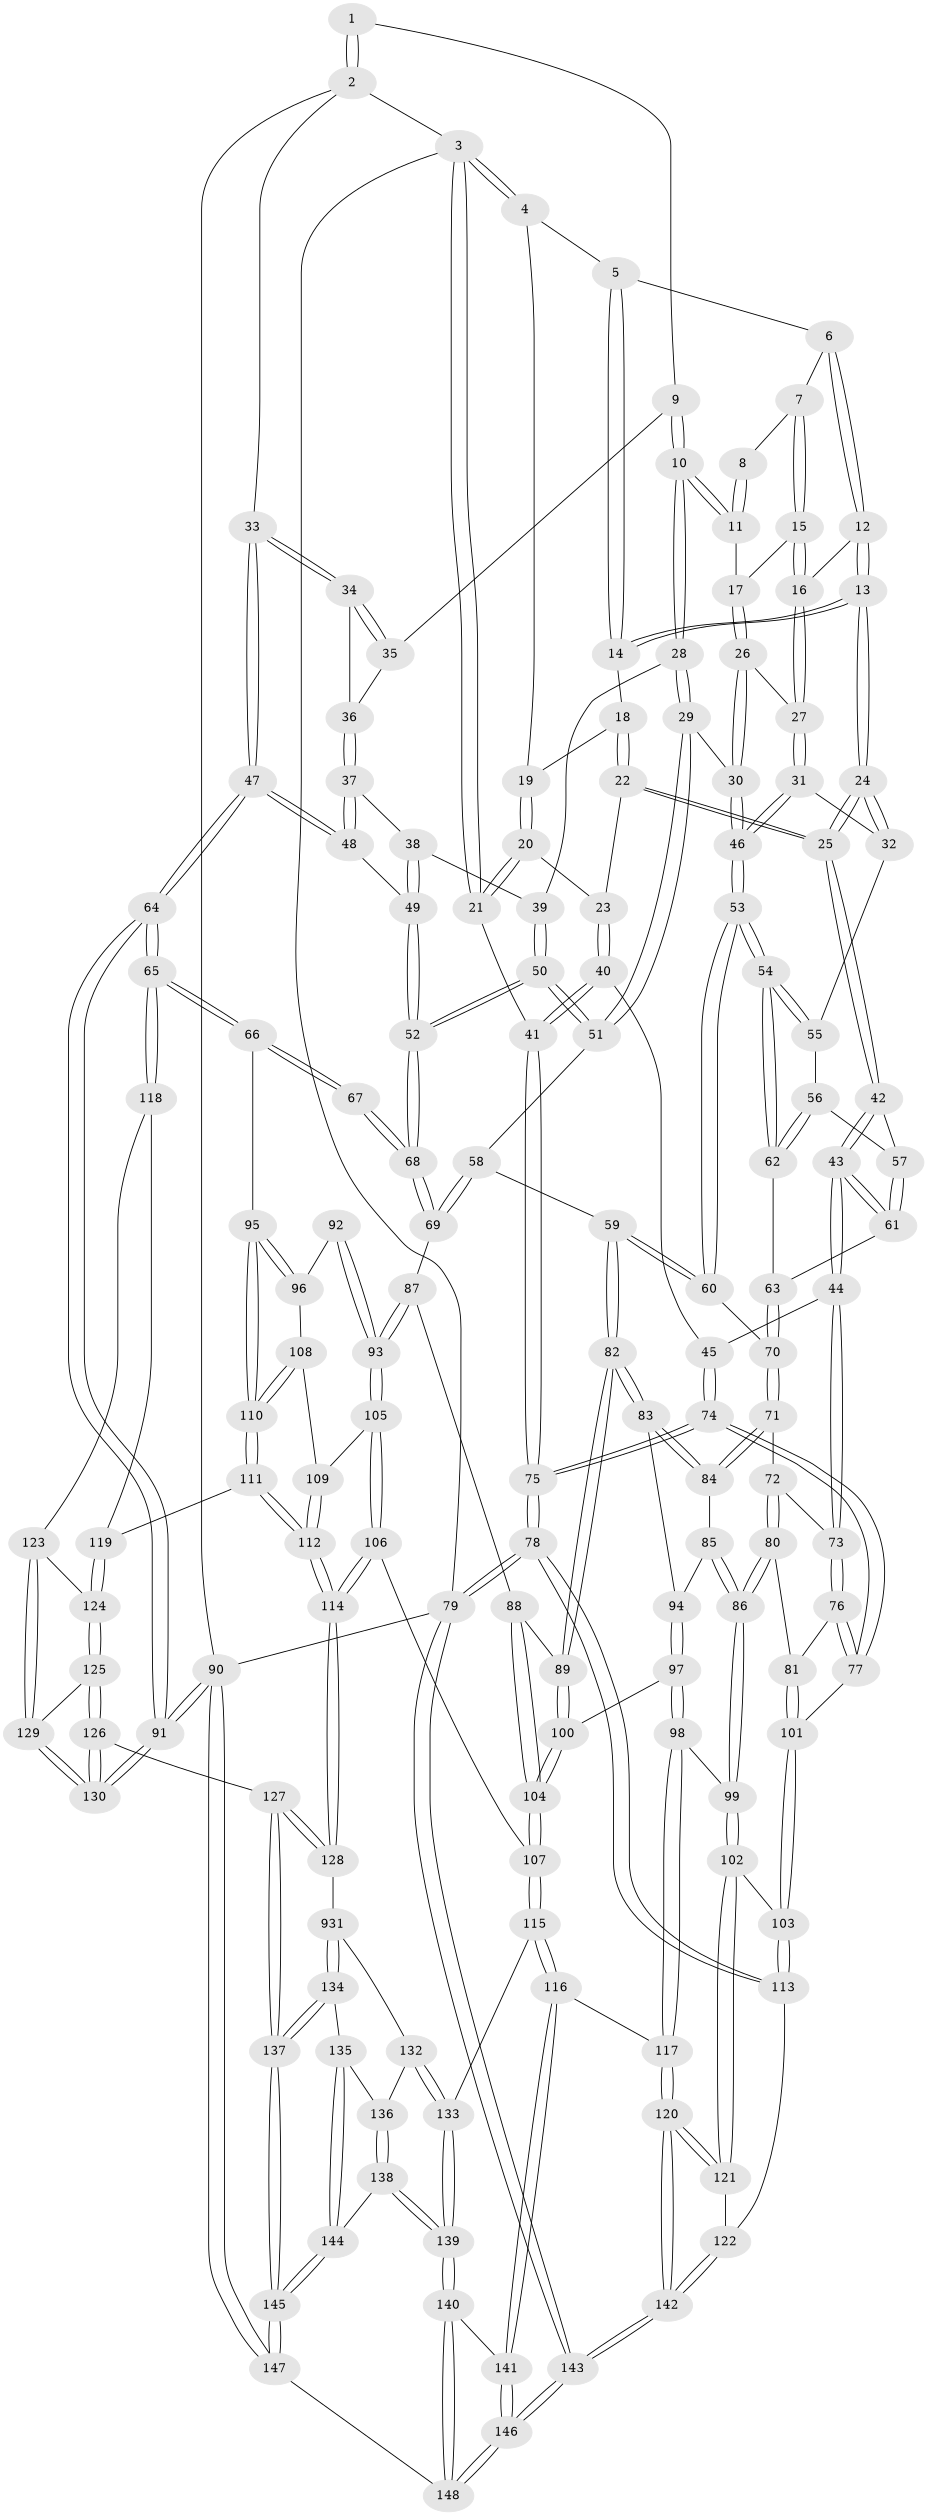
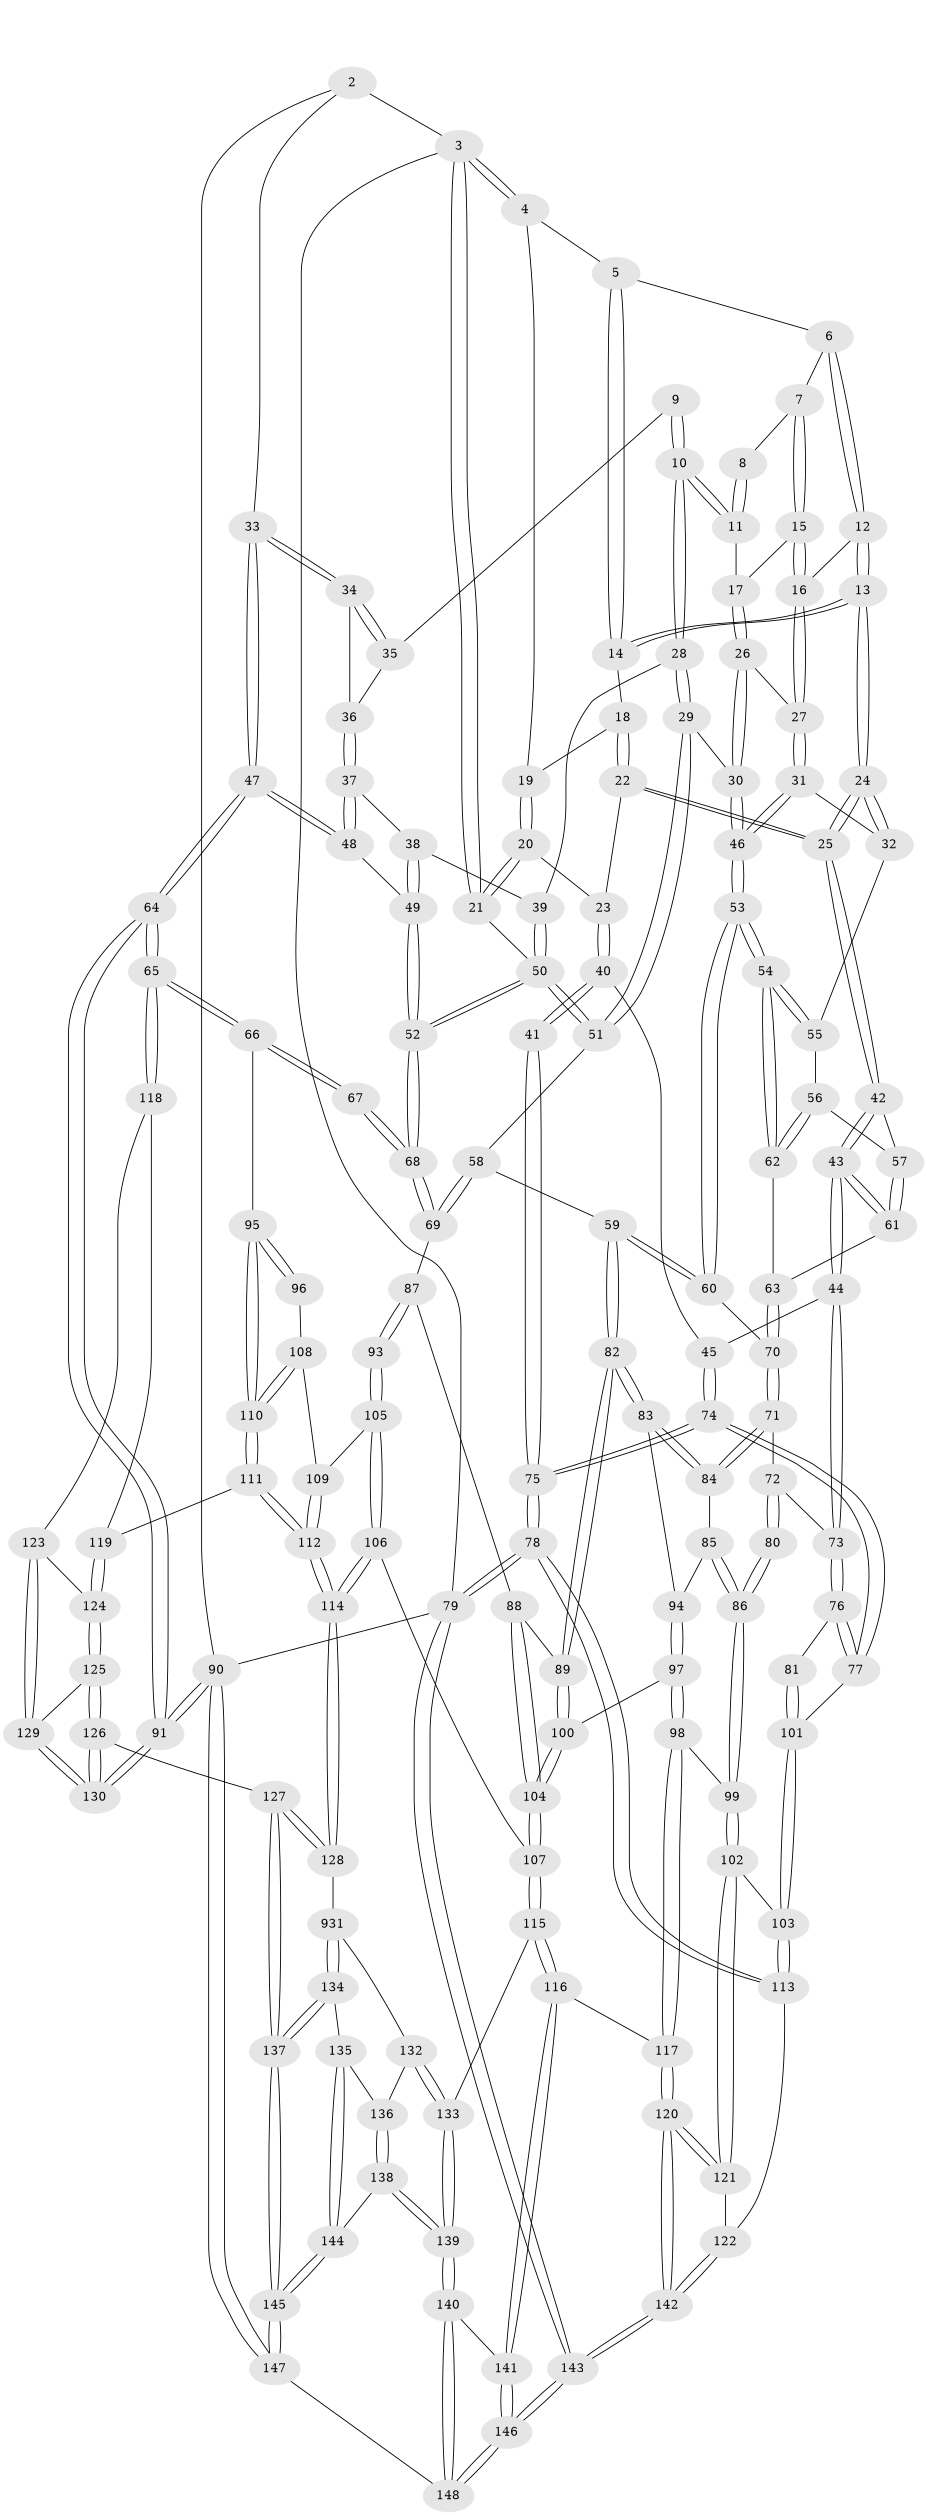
(352, 19) -> none
(502, 973) -> (508, 940)
(337, 1226) -> none
(783, 1607) -> none
